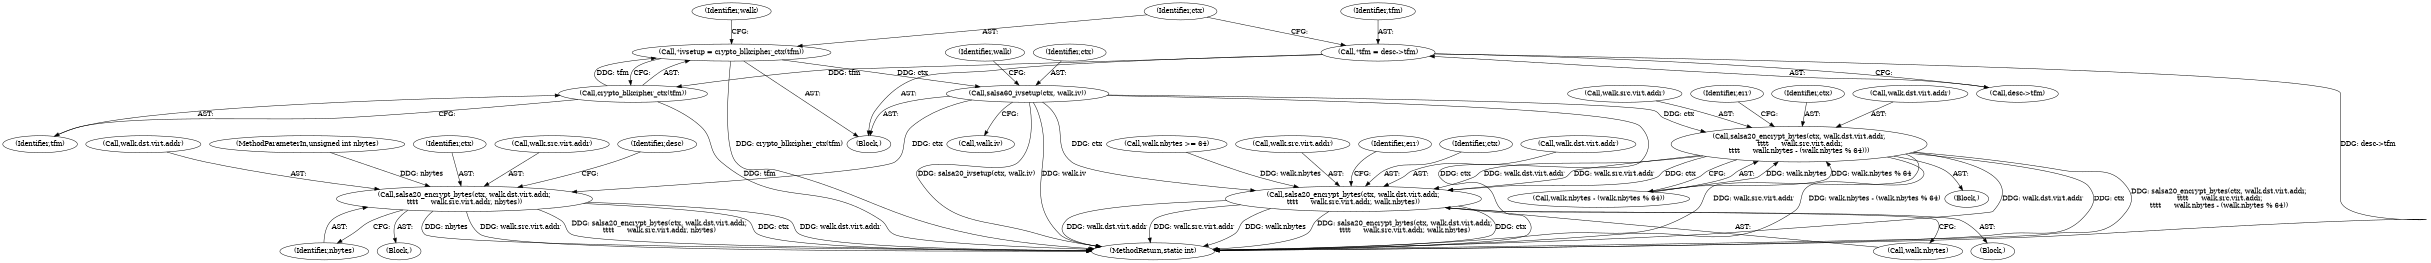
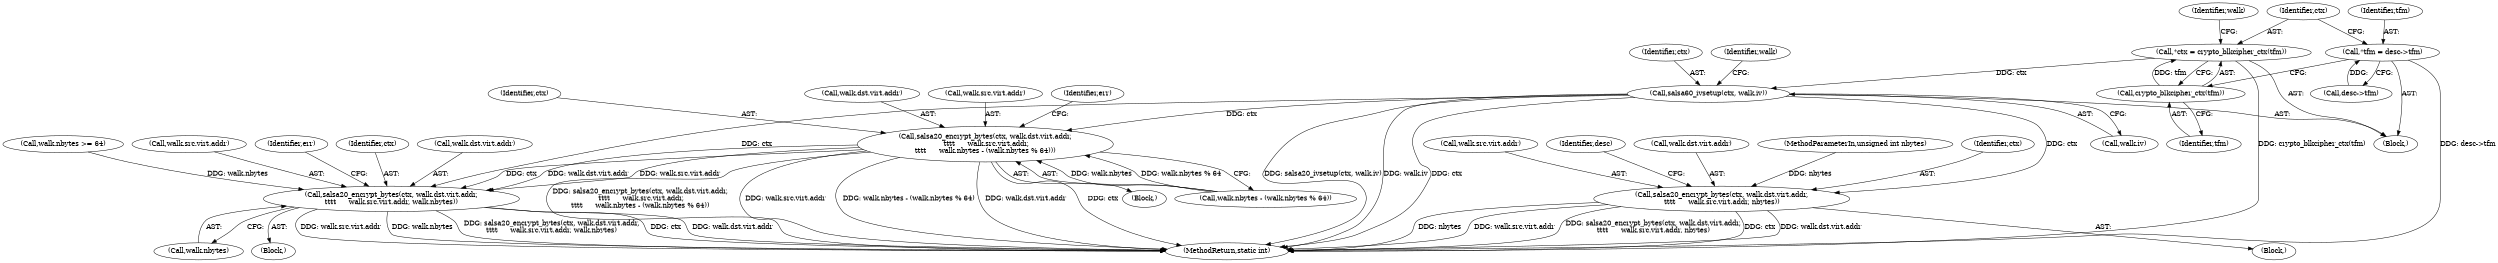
(732, 53) -> (2221, 53)
(844, 73) -> (2299, 73)
(1799, 73) -> (2360, 73)
none -> (1997, 102)
(859, 208) -> none
(324, 251) -> none
